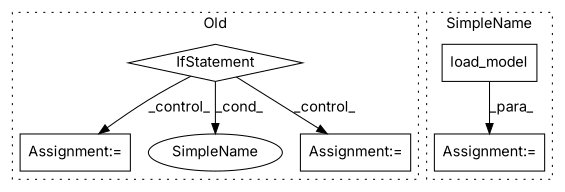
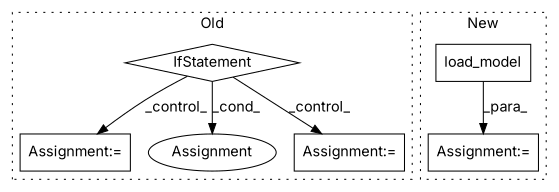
(490, 24) -> (483, 24)
(215, 153) -> (212, 153)
